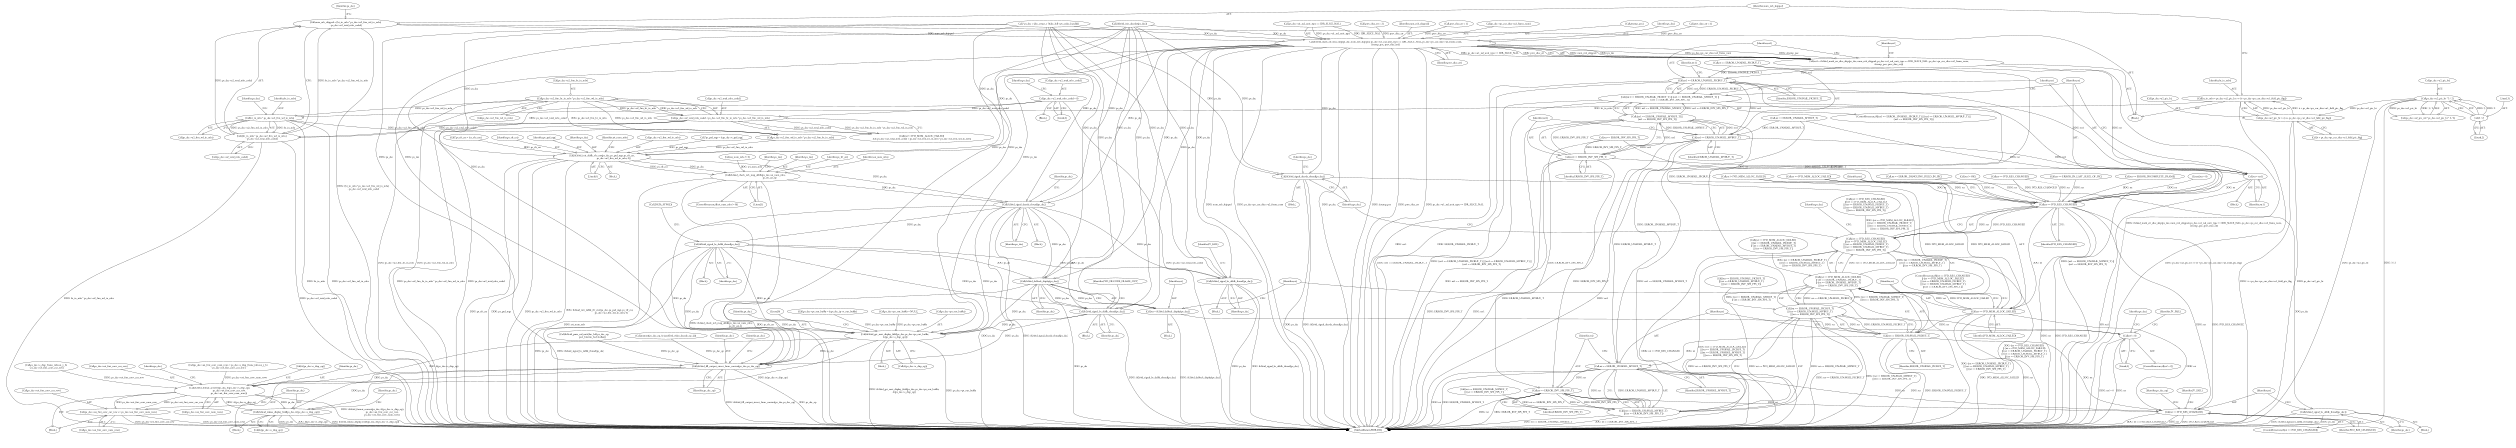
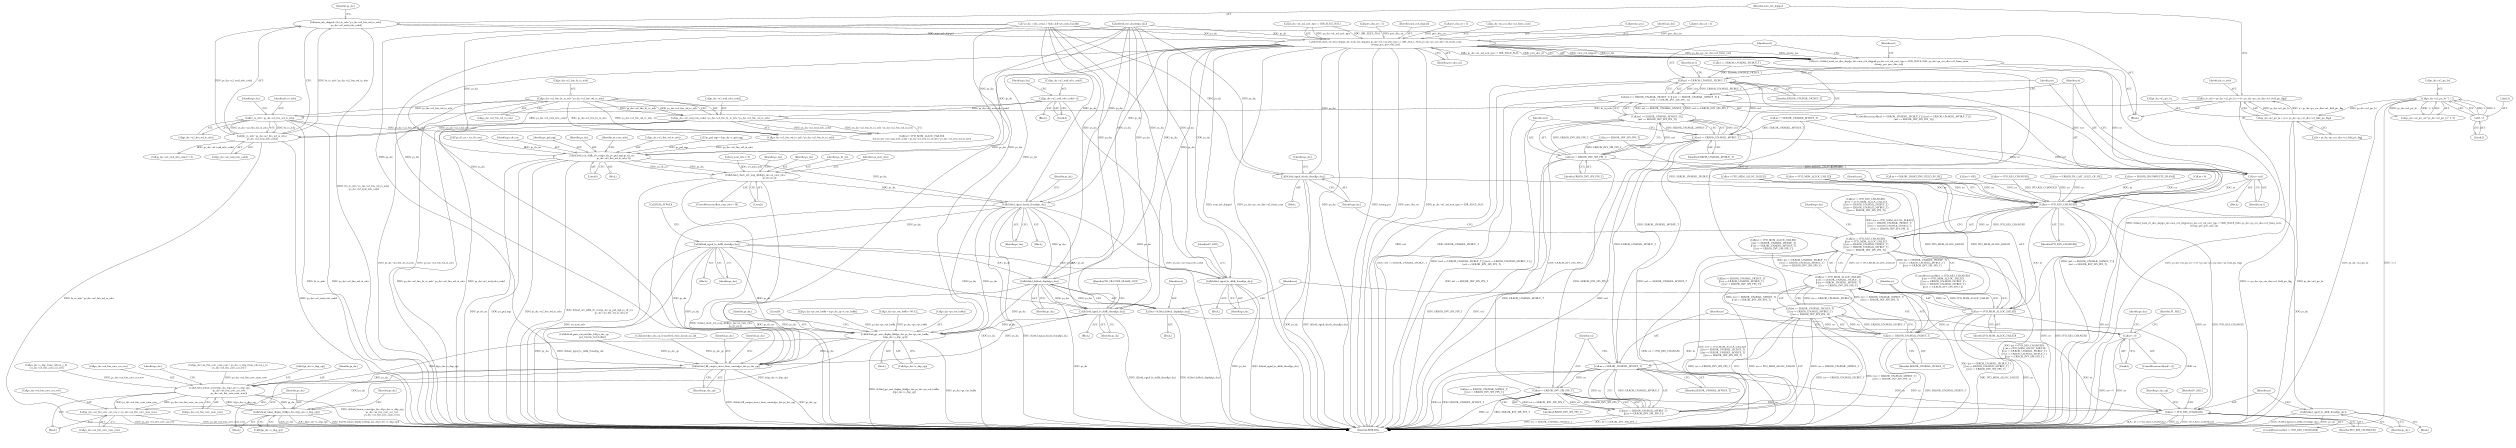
none -> (172, 157)
(2200, 176) -> (2200, 176)
(2158, 366) -> (2158, 366)
(1368, 430) -> (1368, 430)
